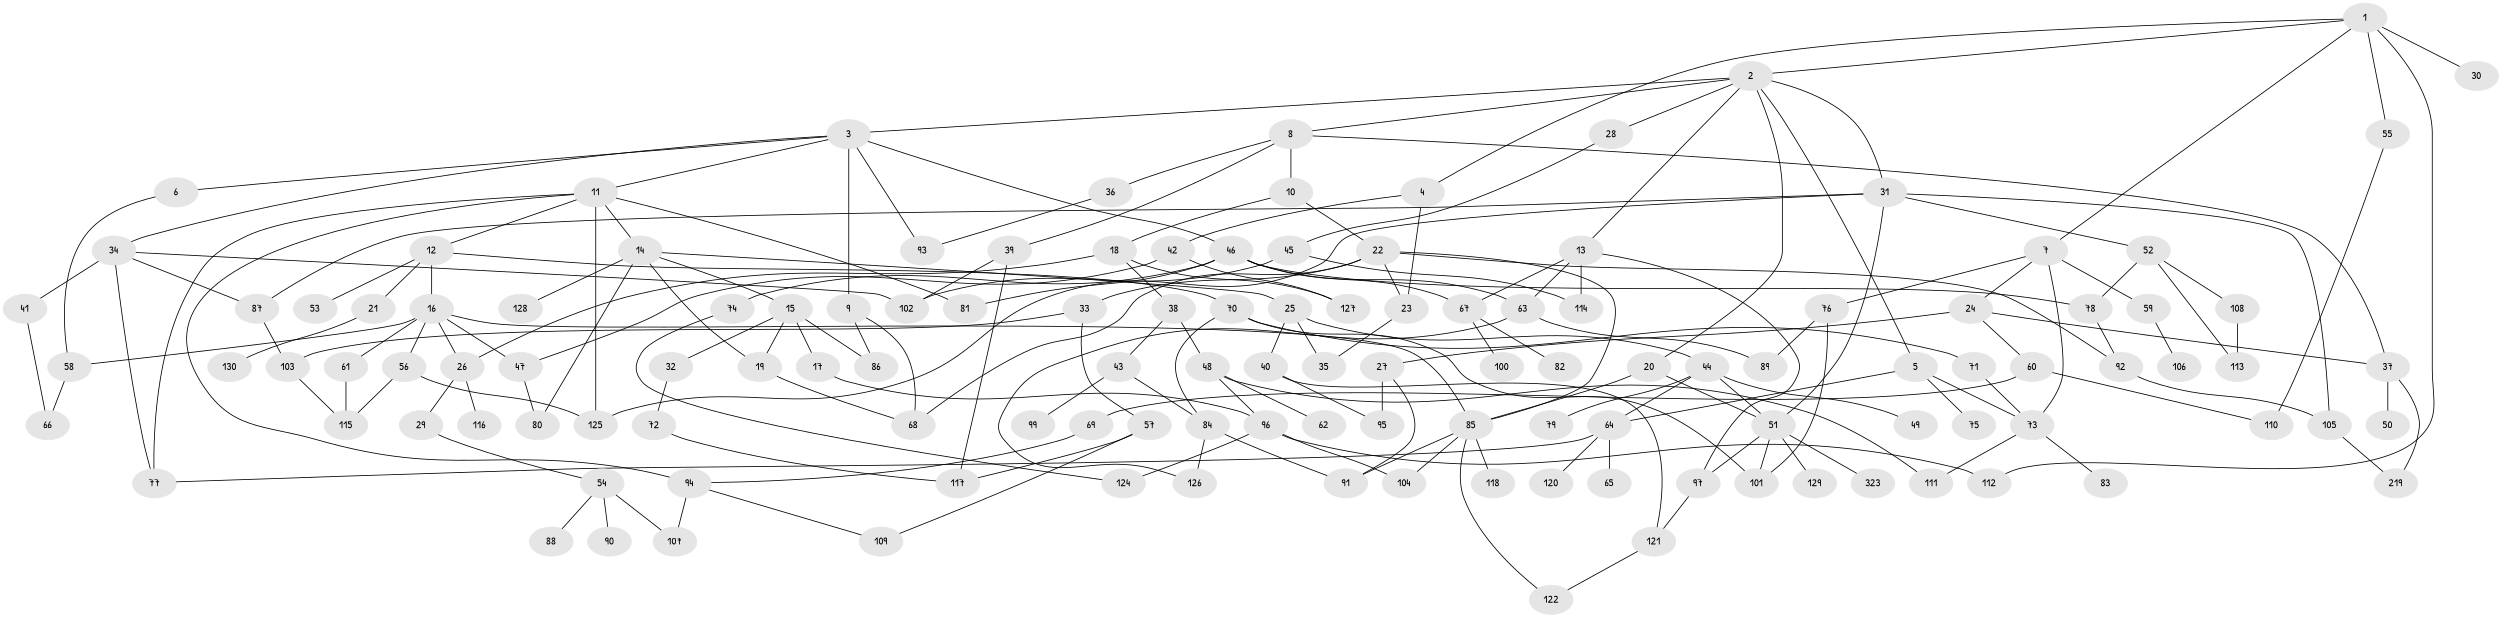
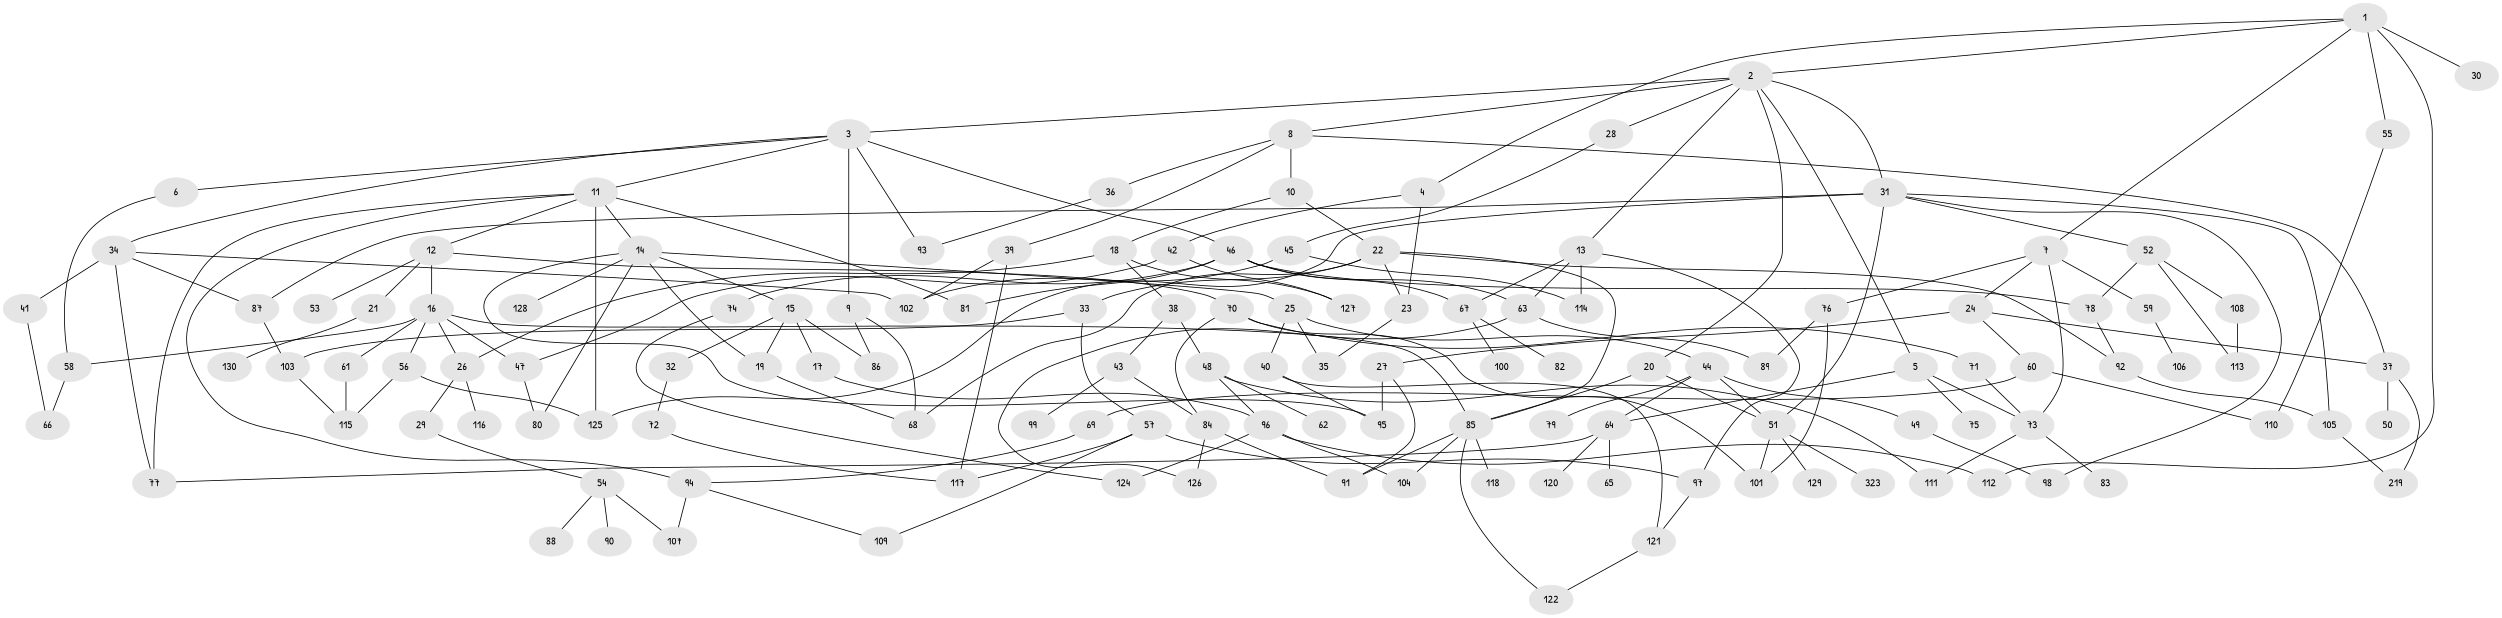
none -> (888, 405)
(1736, 454) -> (1344, 463)
none -> (2048, 483)
